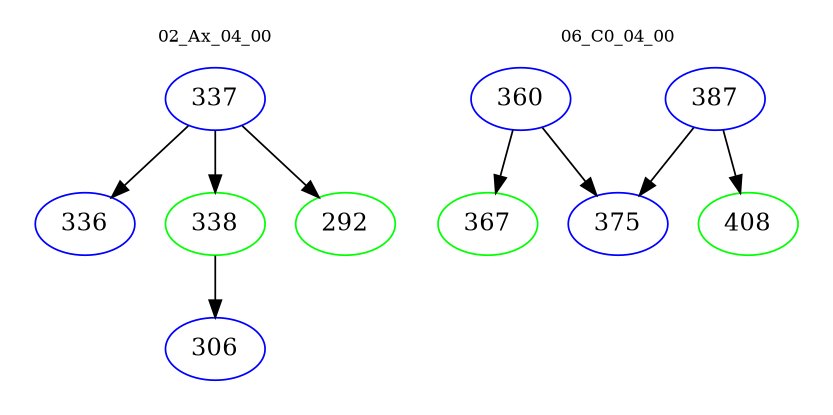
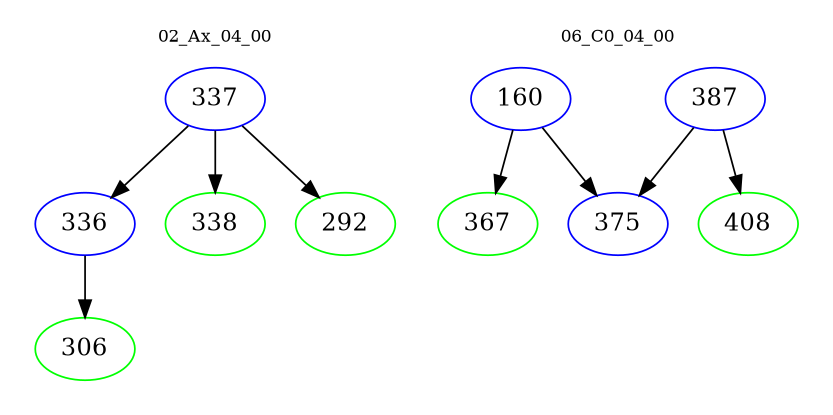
(521, 99) -> (521, 99)
(215, 278) -> (85, 278)
(215, 349) -> (85, 349)
